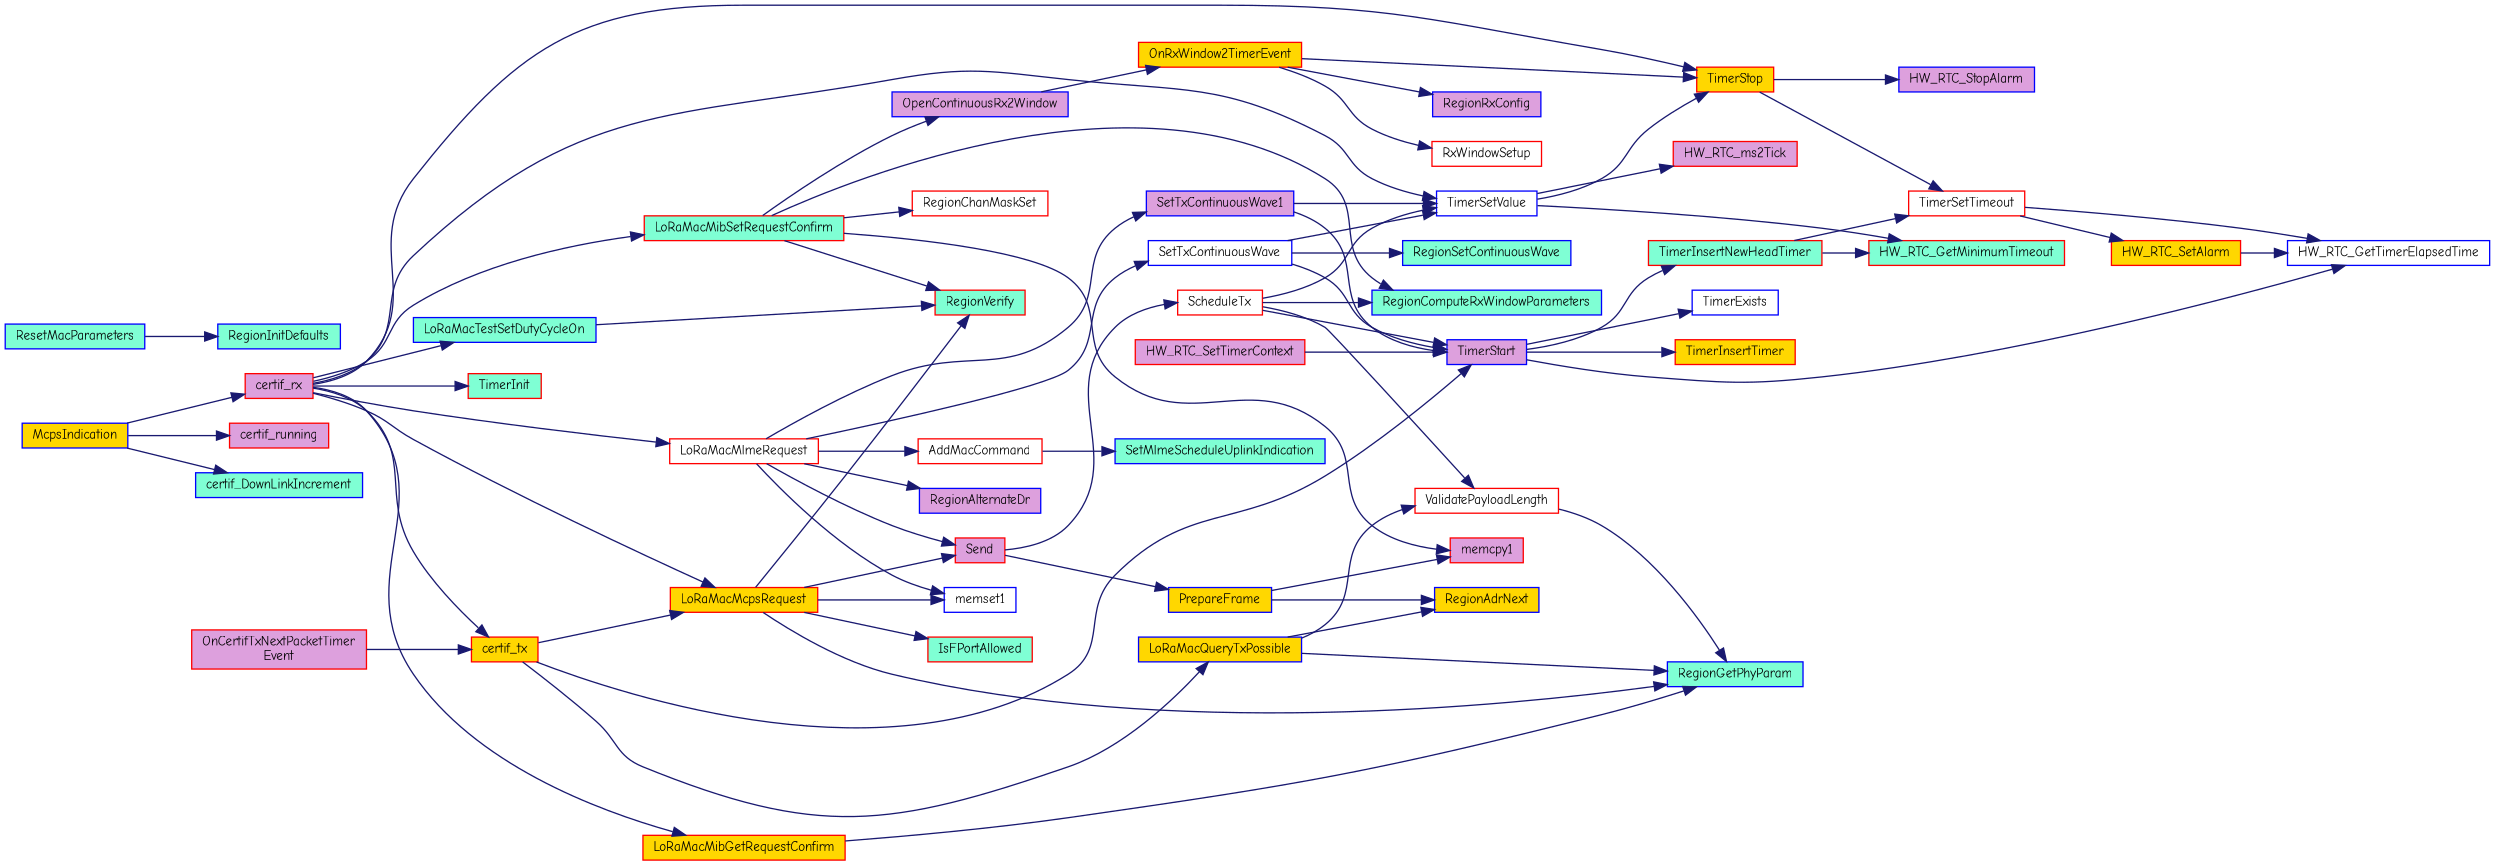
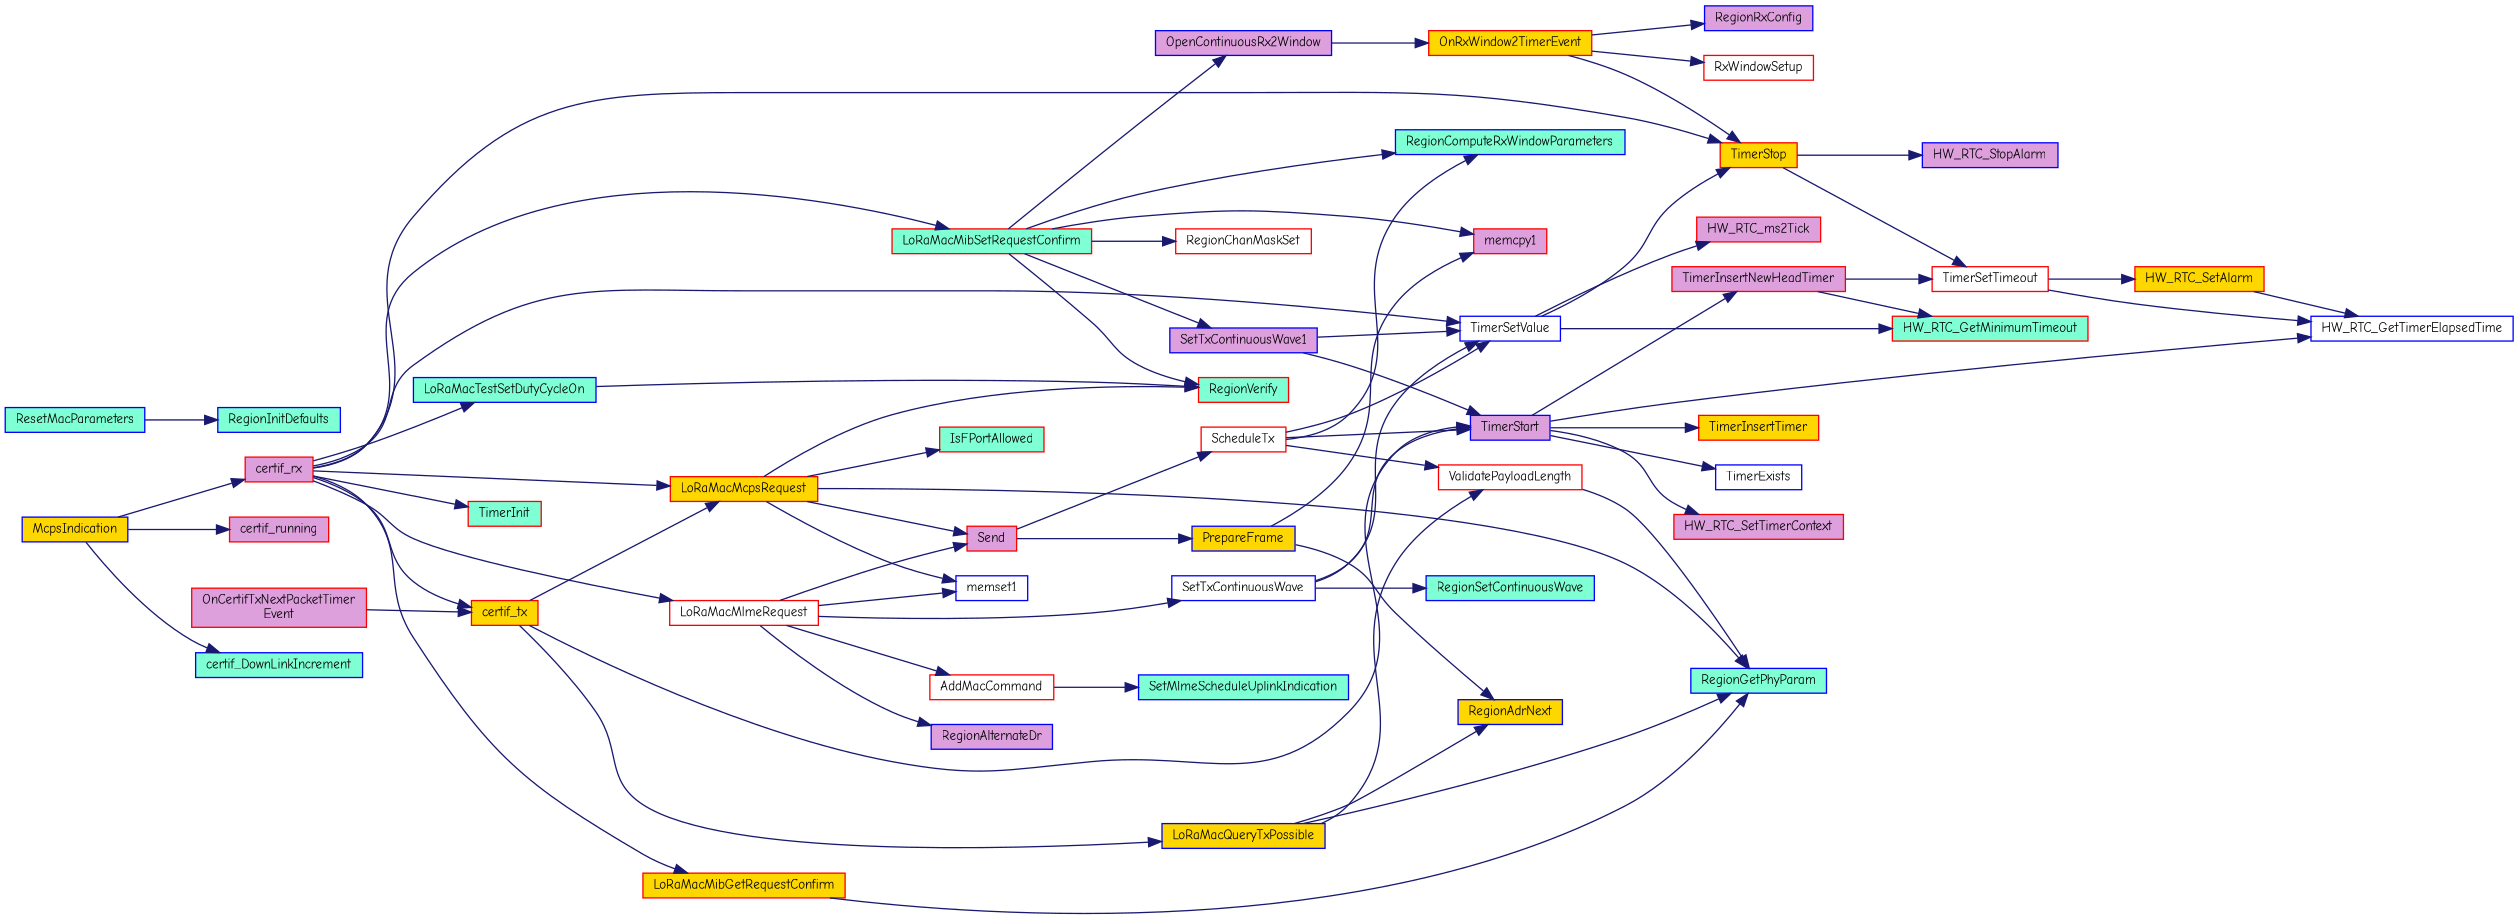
(1735, 253) -> (1759, 279)
(1369, 352) -> (1637, 462)
(980, 360) -> (1103, 285)
